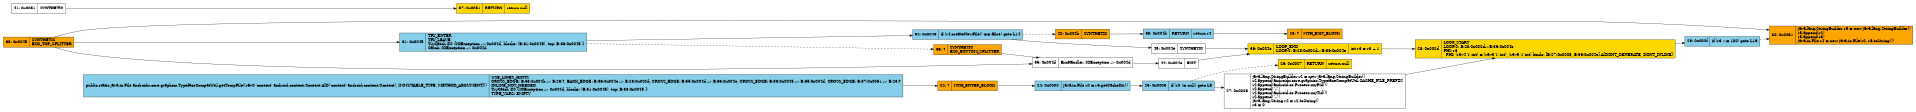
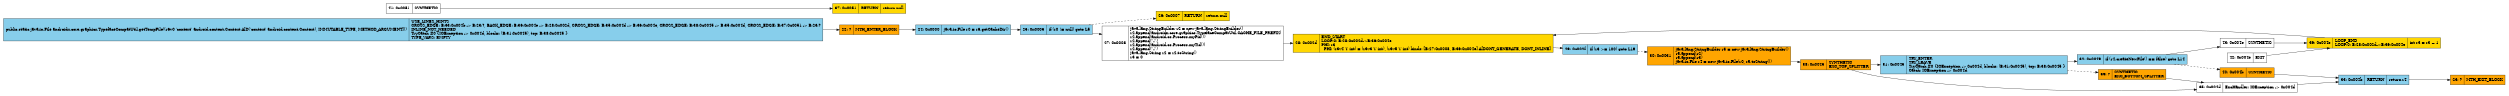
(910, 21) -> (1794, 62)
(1456, 43) -> (1333, 37)
(1144, 63) -> (2317, 83)
